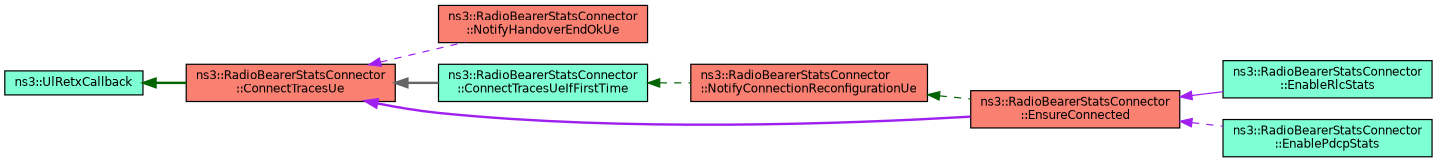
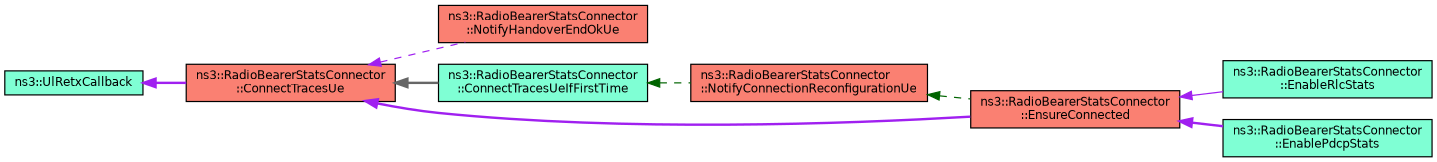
(171, 83) -> (171, 83)
(1207, 124) -> (1207, 124)
